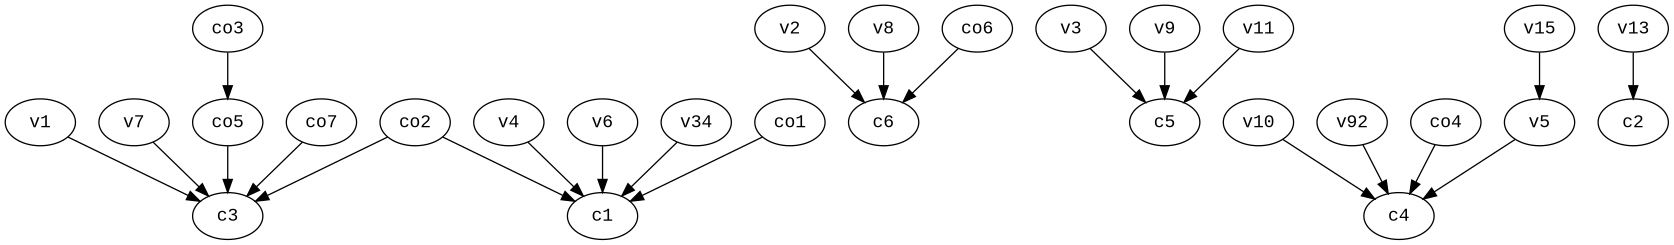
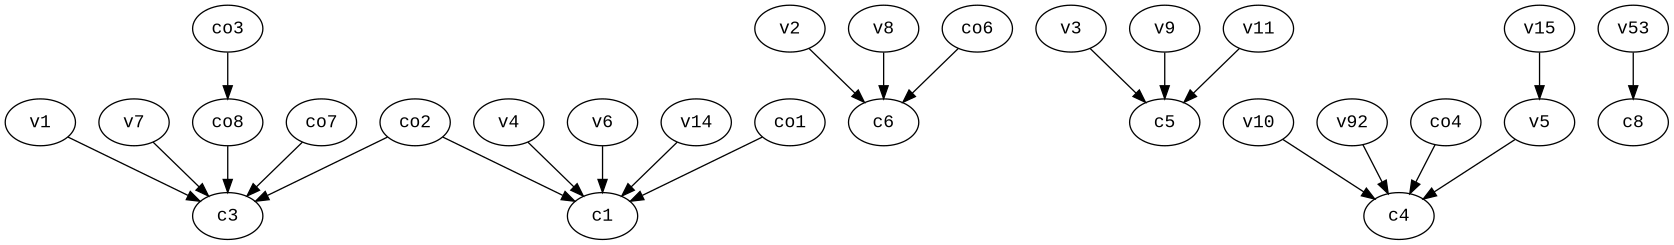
(1633, 29) -> (1633, 29)
(228, 122) -> (228, 122)
(696, 122) -> (696, 122)
(1633, 122) -> (1633, 122)
